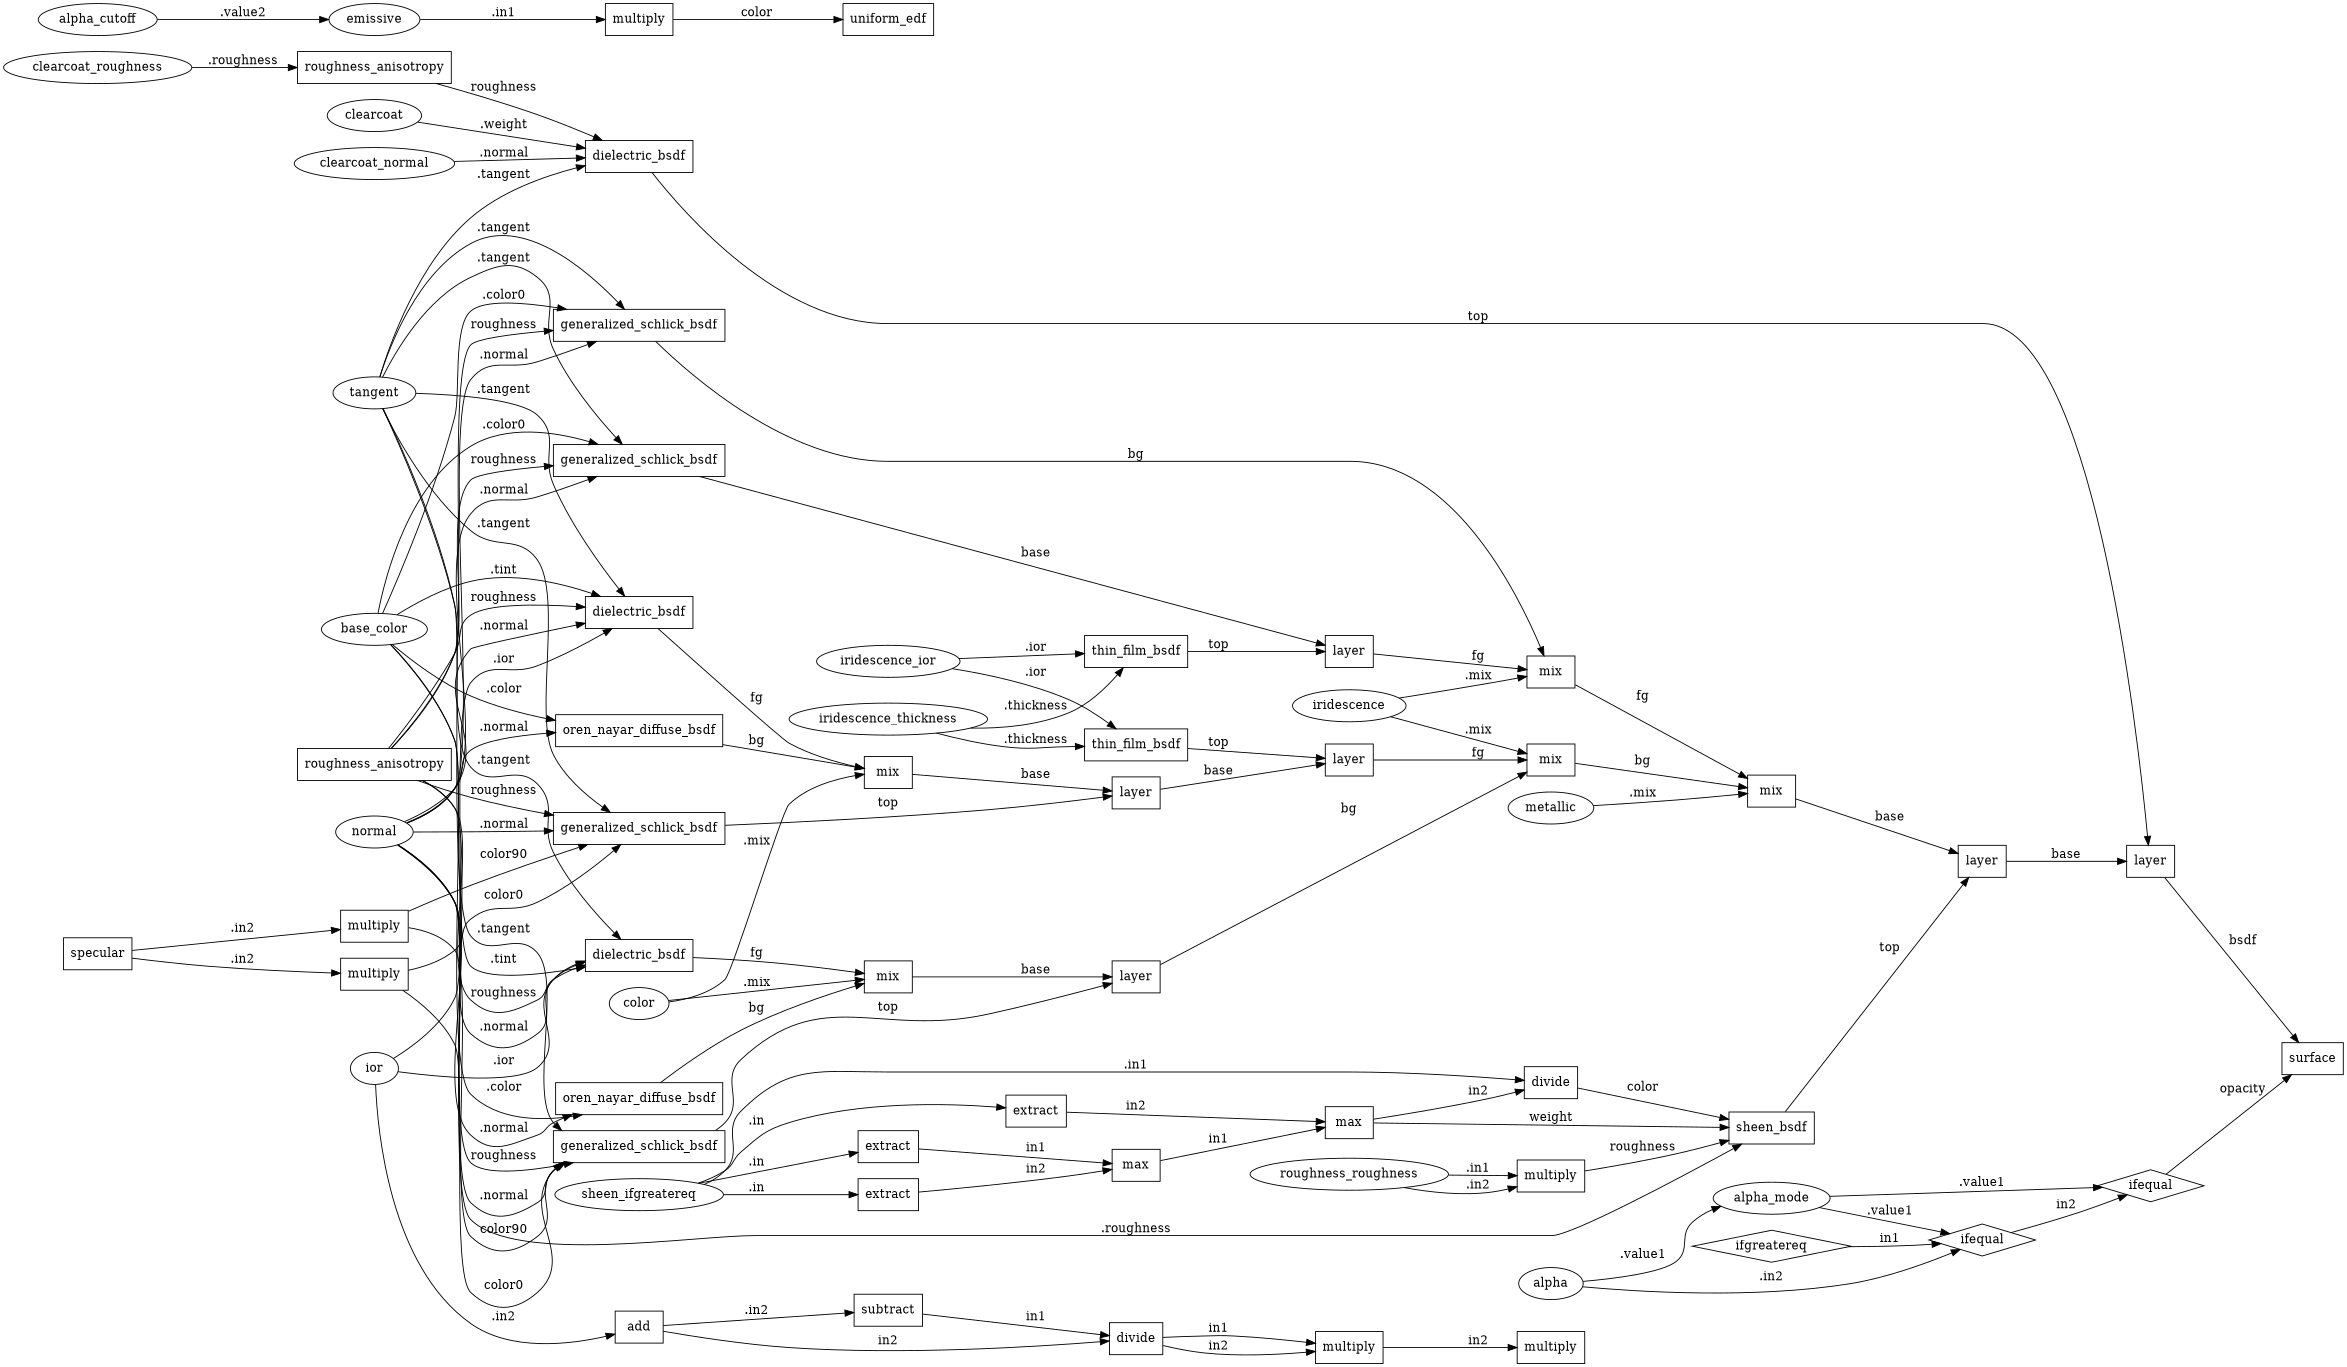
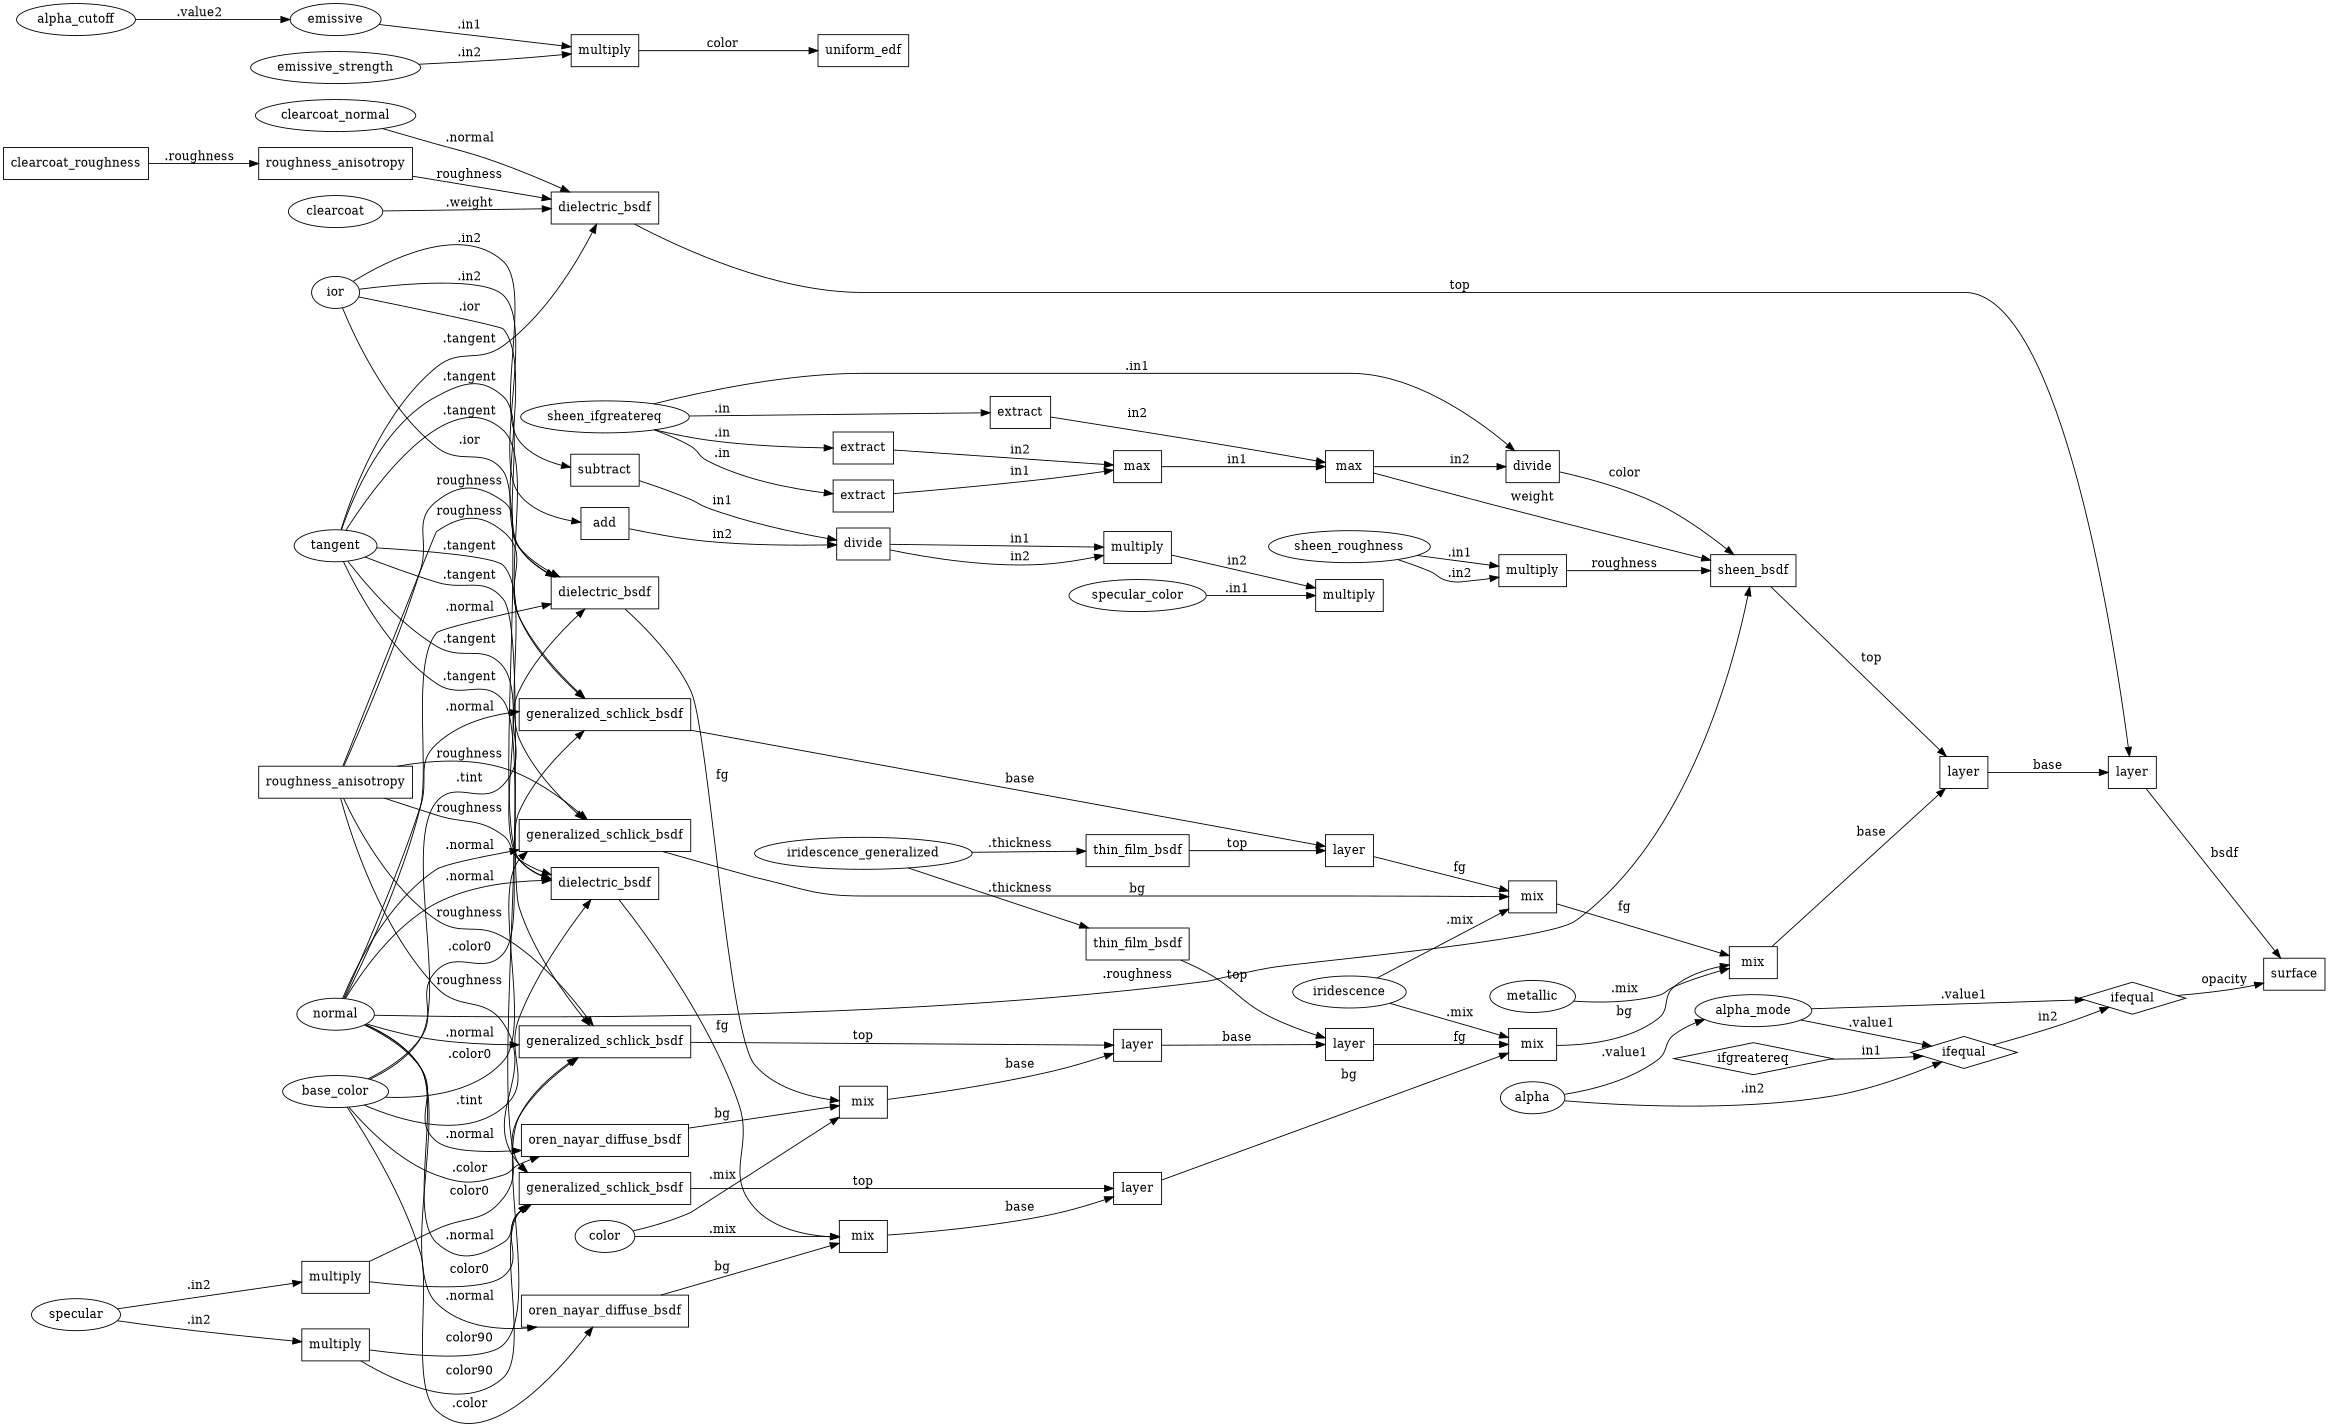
(98, 68) -> (76, 164)
none -> (336, 68)
none -> (1138, 596)
(888, 661) -> none
(888, 719) -> (863, 853)
(98, 954) -> (76, 1315)
(1349, 1174) -> (1349, 547)
(754, 1319) -> (514, 295)
